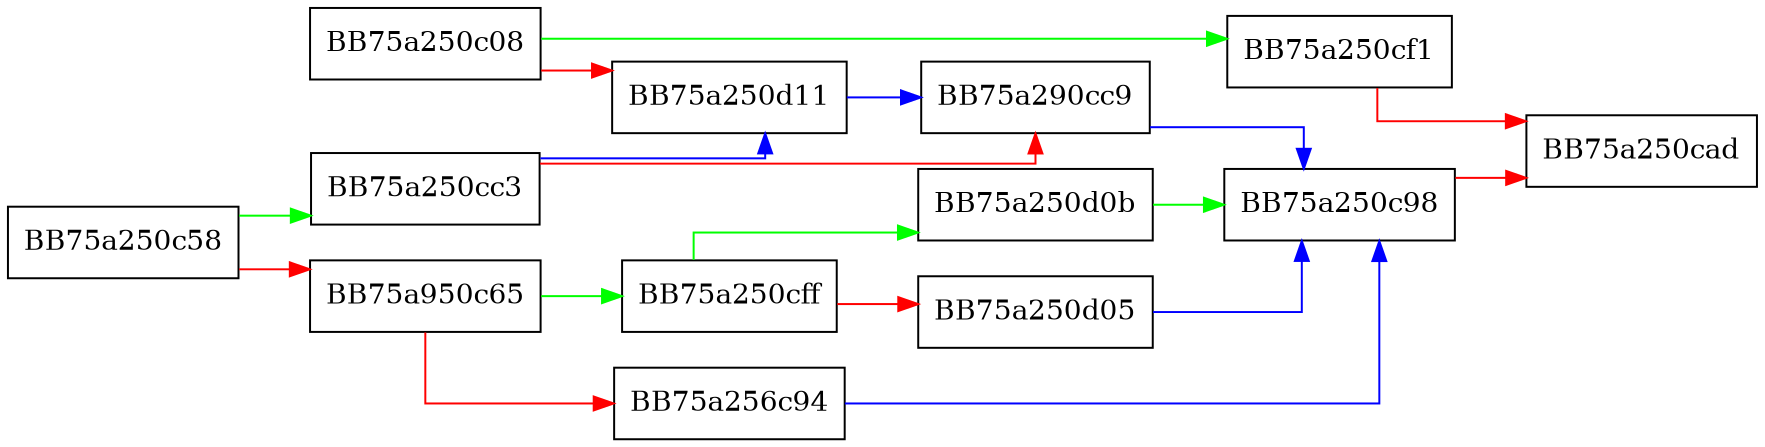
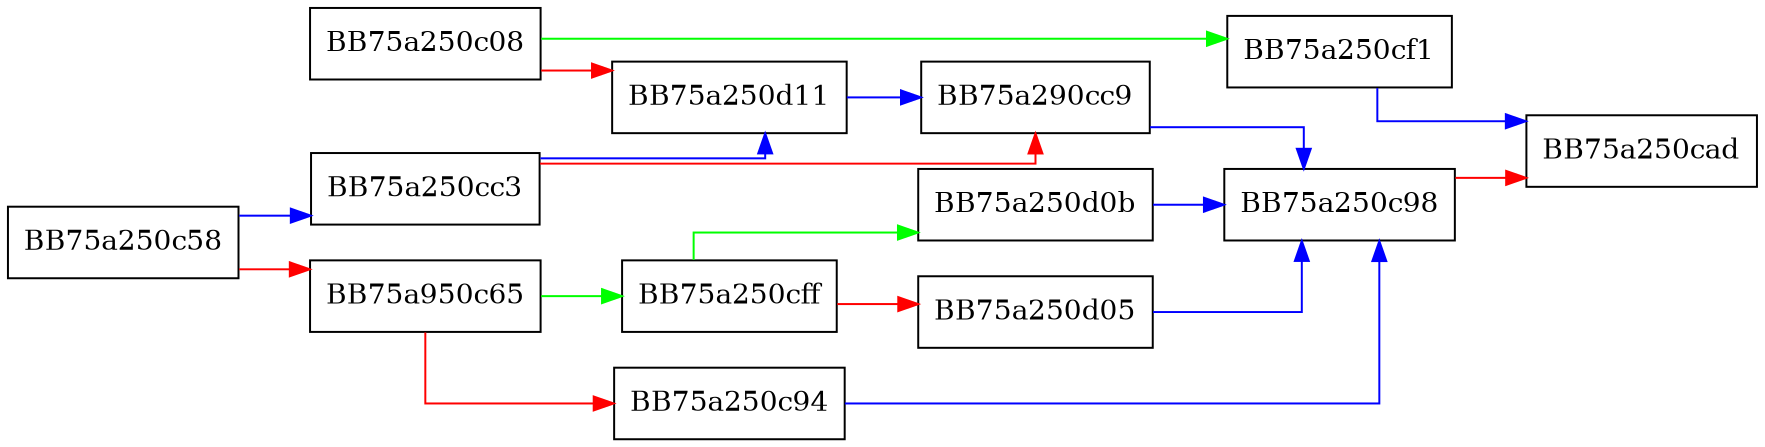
(1425, 121) -> (1425, 121)
(1178, 205) -> (1178, 205)
(265, 216) -> (265, 216)
(729, 403) -> (729, 403)
